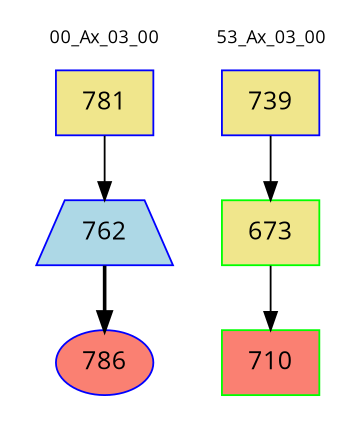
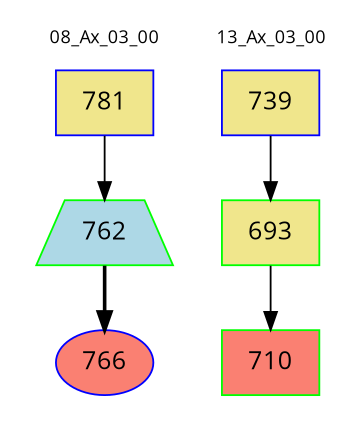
(105, 39) -> (105, 39)
(272, 39) -> (272, 39)
(105, 233) -> (105, 233)
(271, 233) -> (271, 233)
(105, 363) -> (105, 363)
